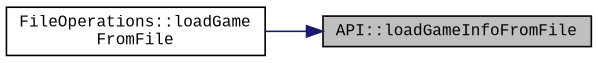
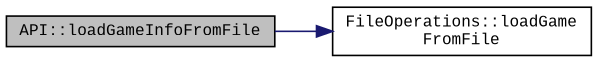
(286, 31) -> (296, 31)
